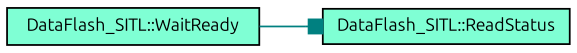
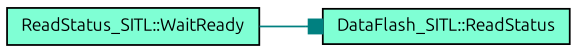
(133, 26) -> (133, 26)
